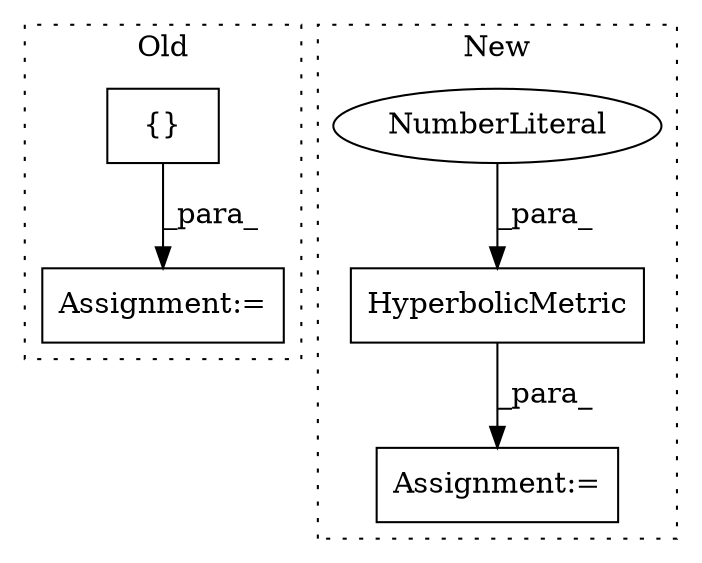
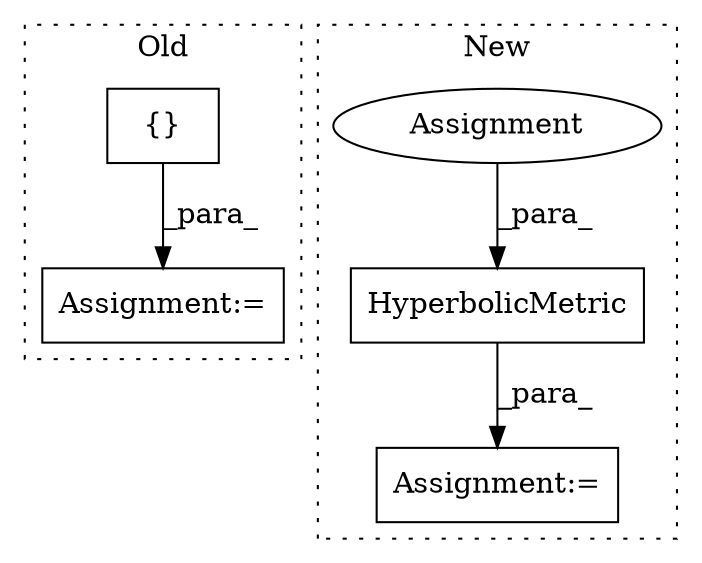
(497, 126) -> (497, 126)
